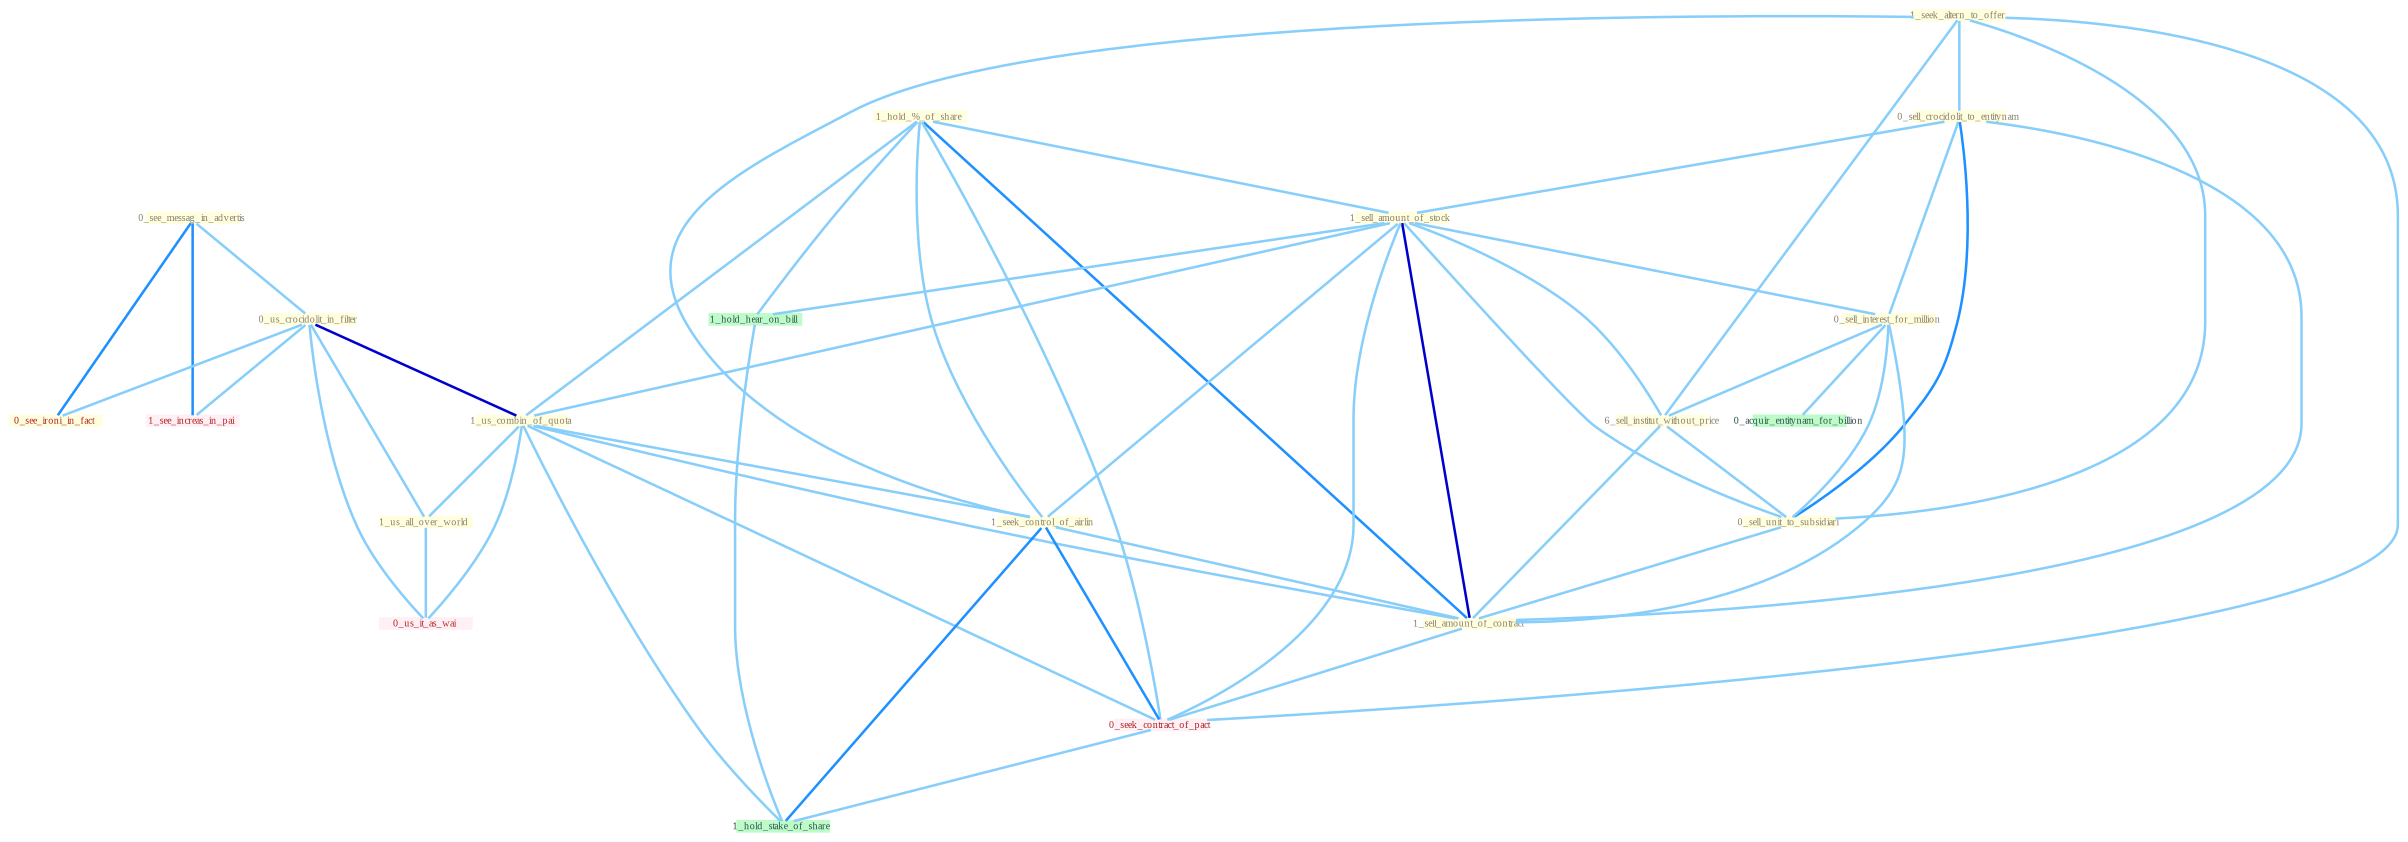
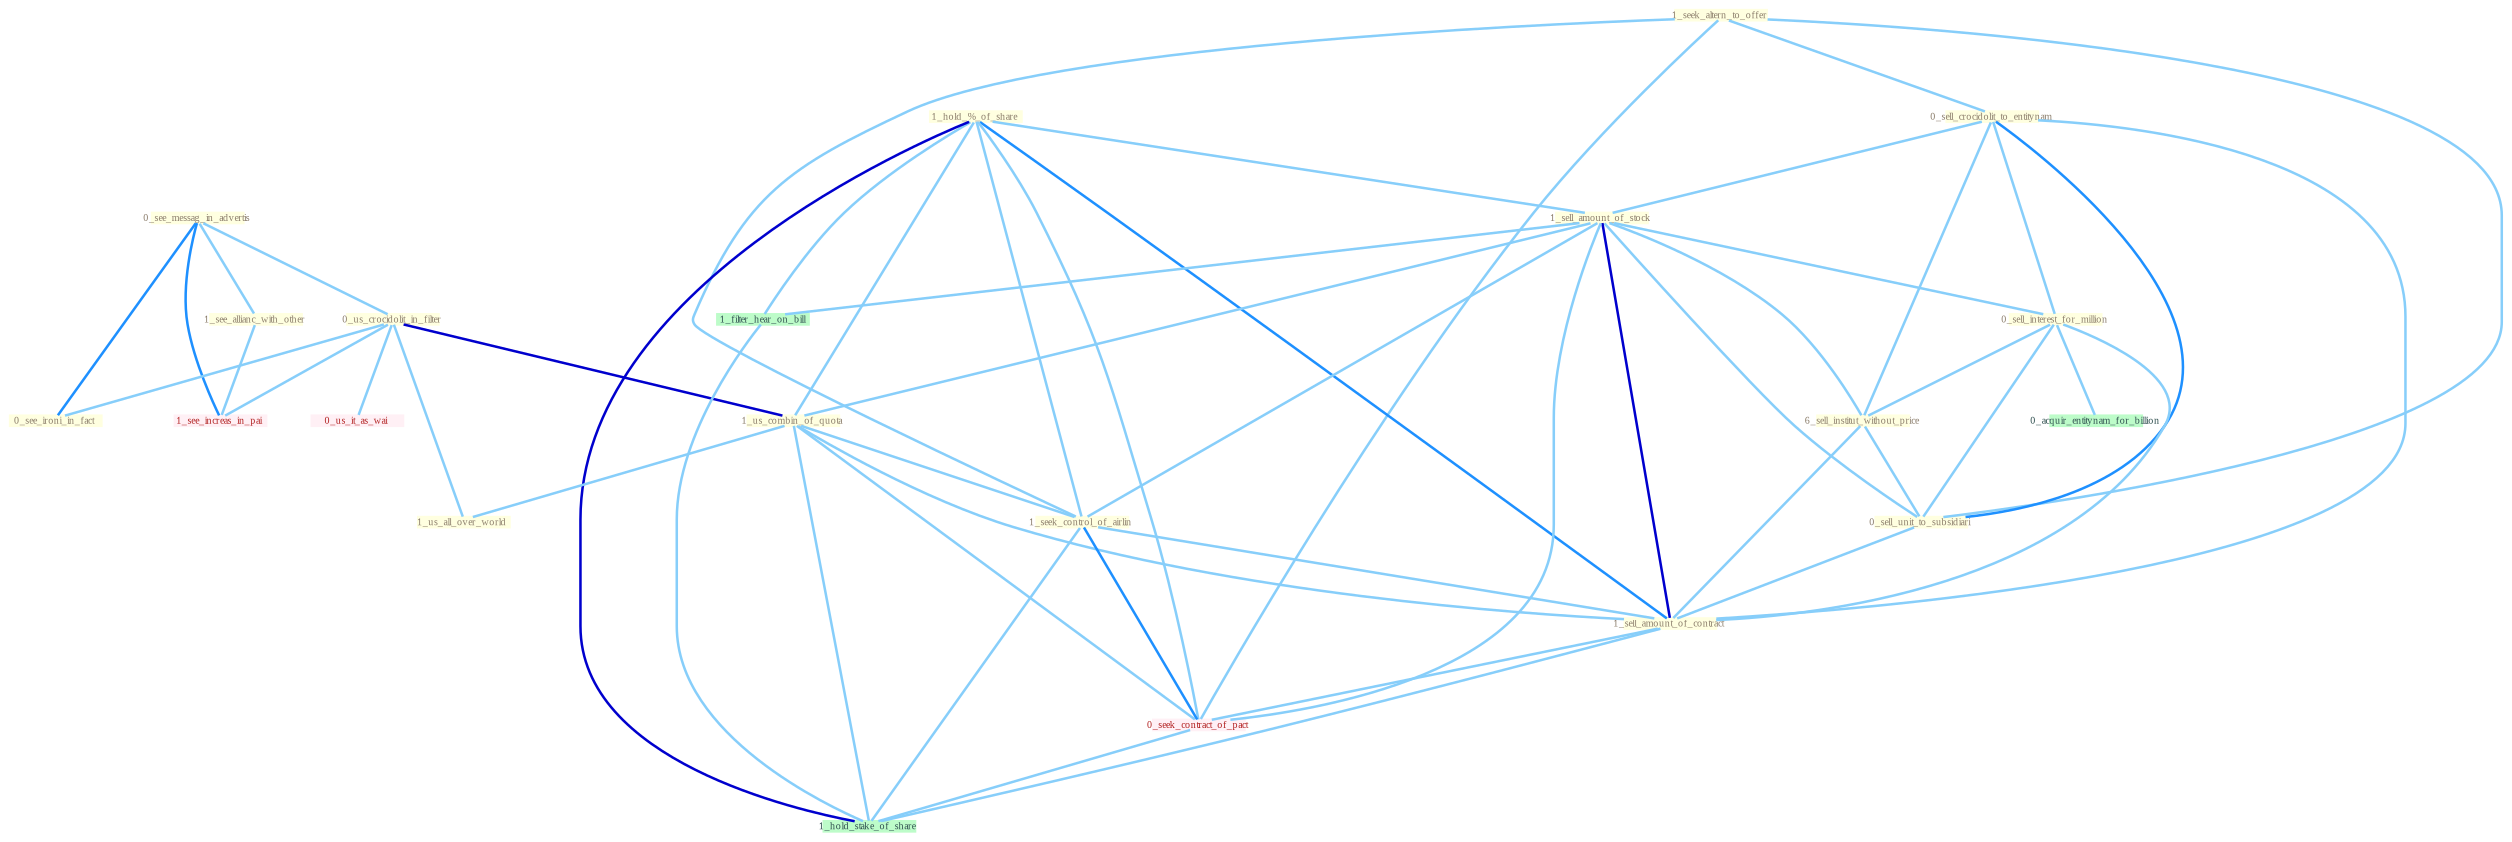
(1811, 218) -> (1928, 269)
none -> (256, 319)
(755, 319) -> (763, 319)
(56, 421) -> (56, 421)
none -> (591, 462)
(493, 531) -> none
(426, 573) -> none
(914, 674) -> (976, 674)
none -> (1252, 734)
